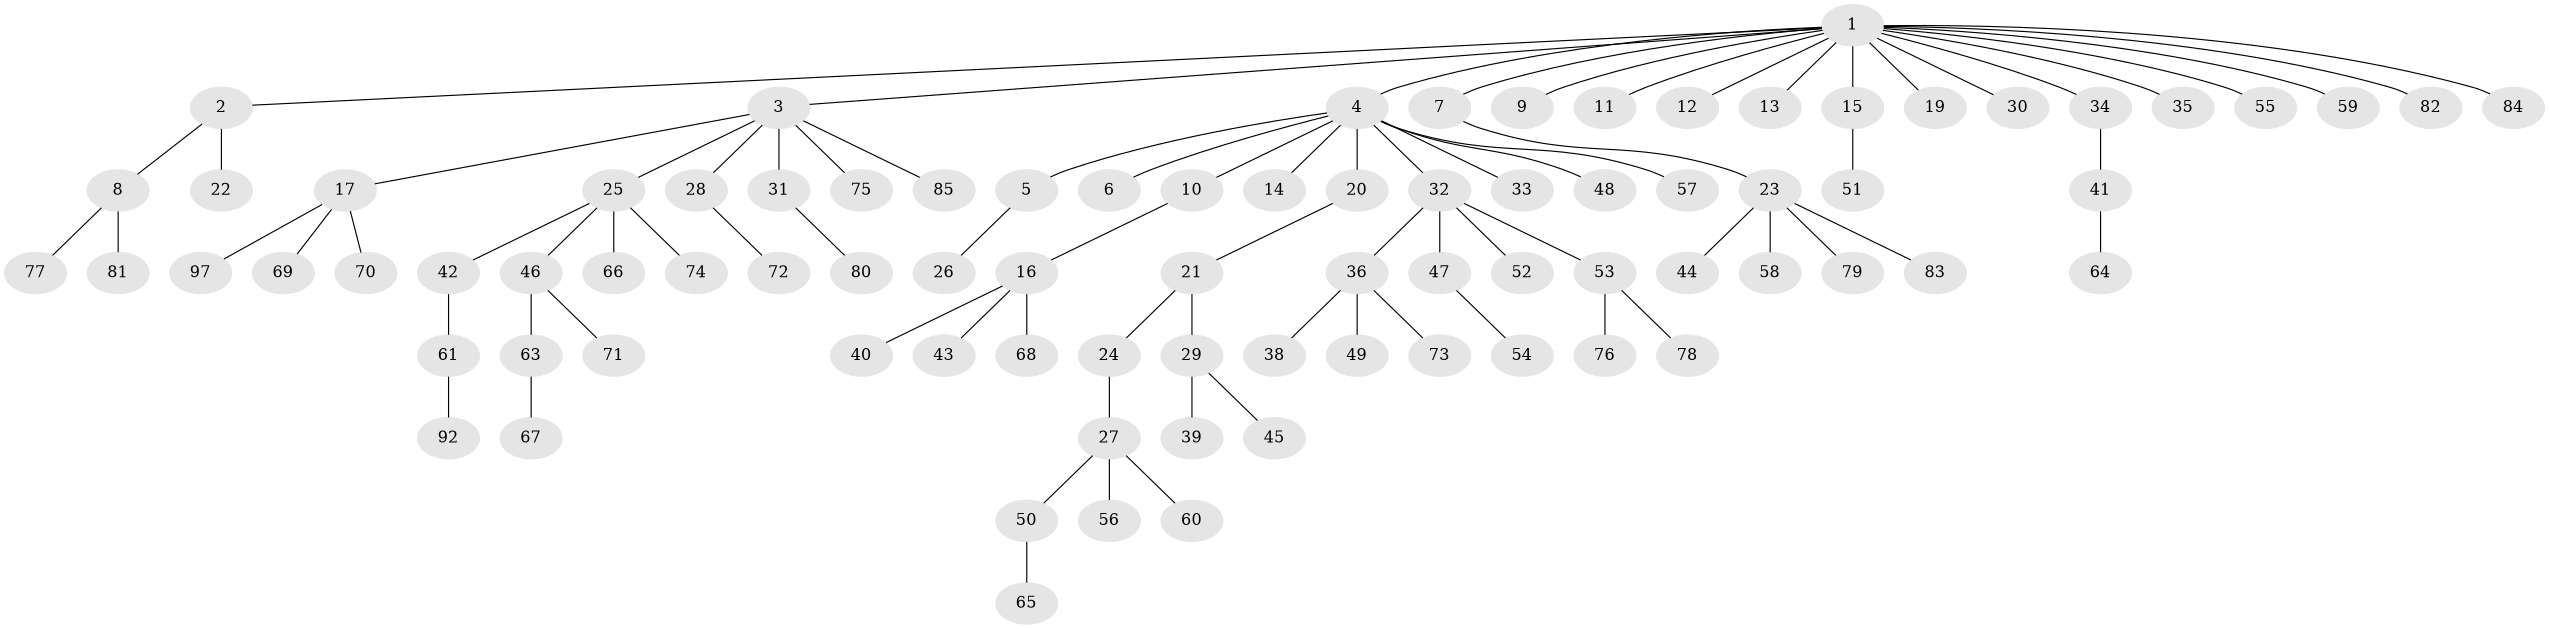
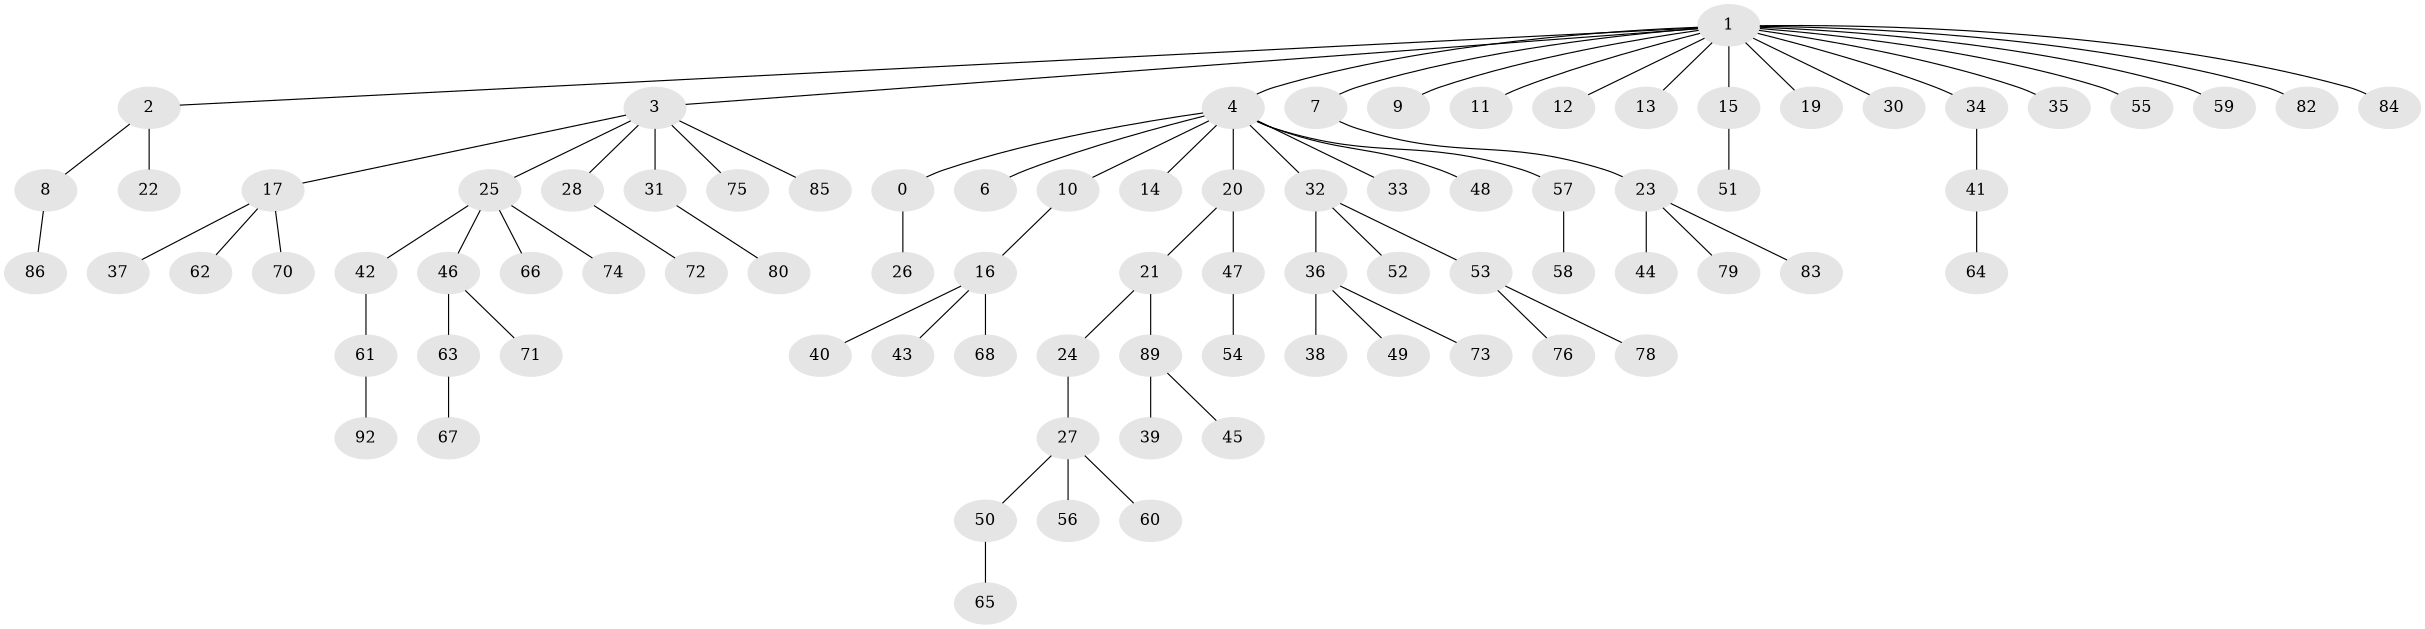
(1027, 190) -> (903, 190)
(1440, 232) -> (1233, 232)
(1770, 232) -> (1564, 232)
(36, 273) -> none
(118, 273) -> (36, 273)
(201, 273) -> (118, 273)
(283, 273) -> (201, 273)
(1192, 356) -> (1151, 356)
